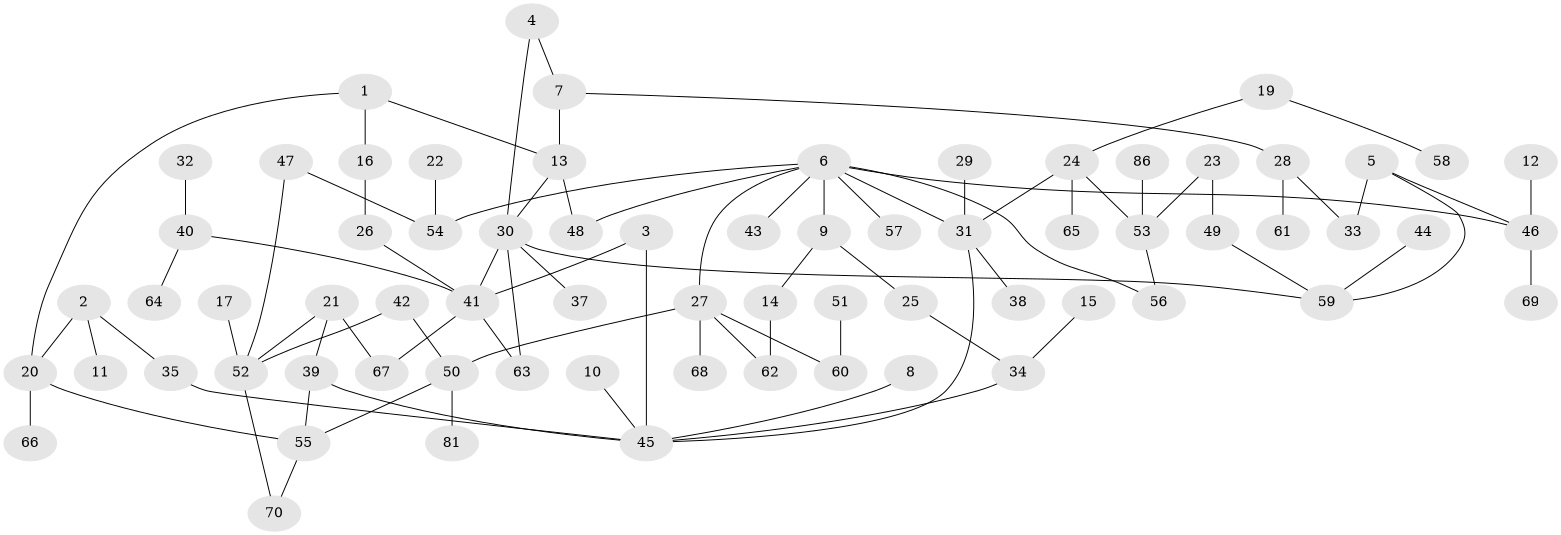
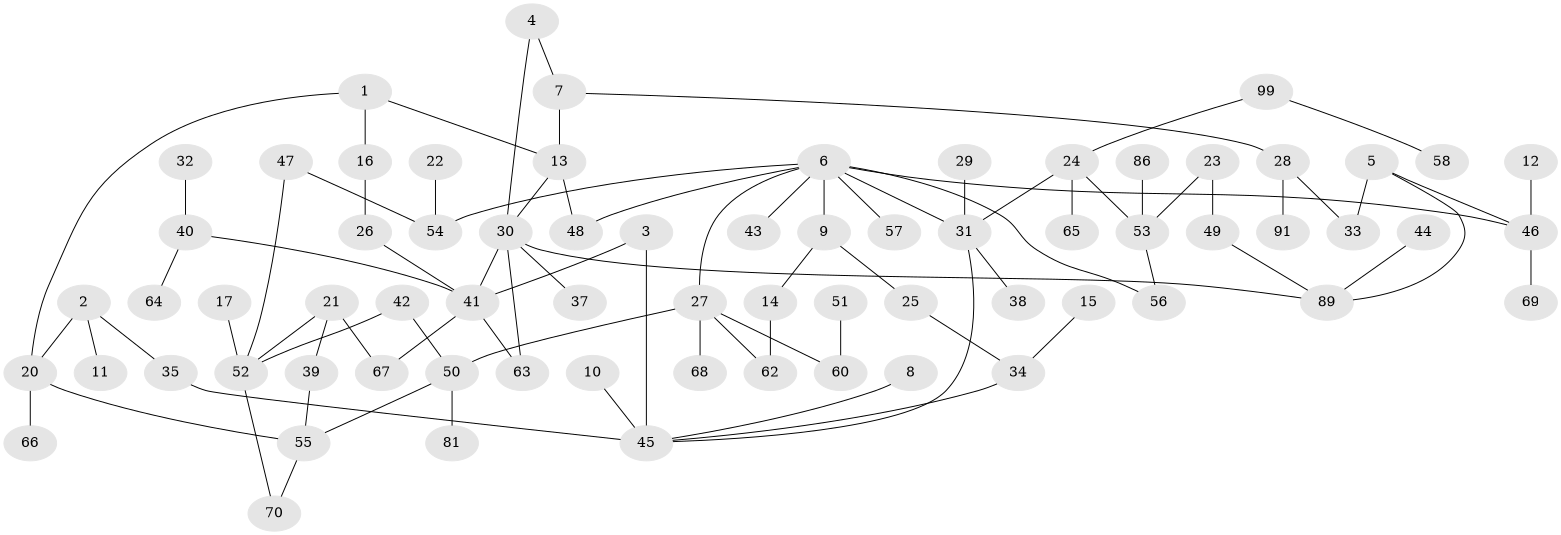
(1266, 92) -> (1266, 92)
(1283, 232) -> (1283, 232)
(1327, 303) -> (1327, 303)
(431, 412) -> none
